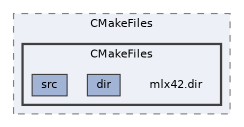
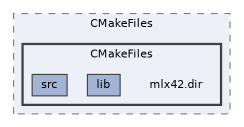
(104, 85) -> (104, 85)
